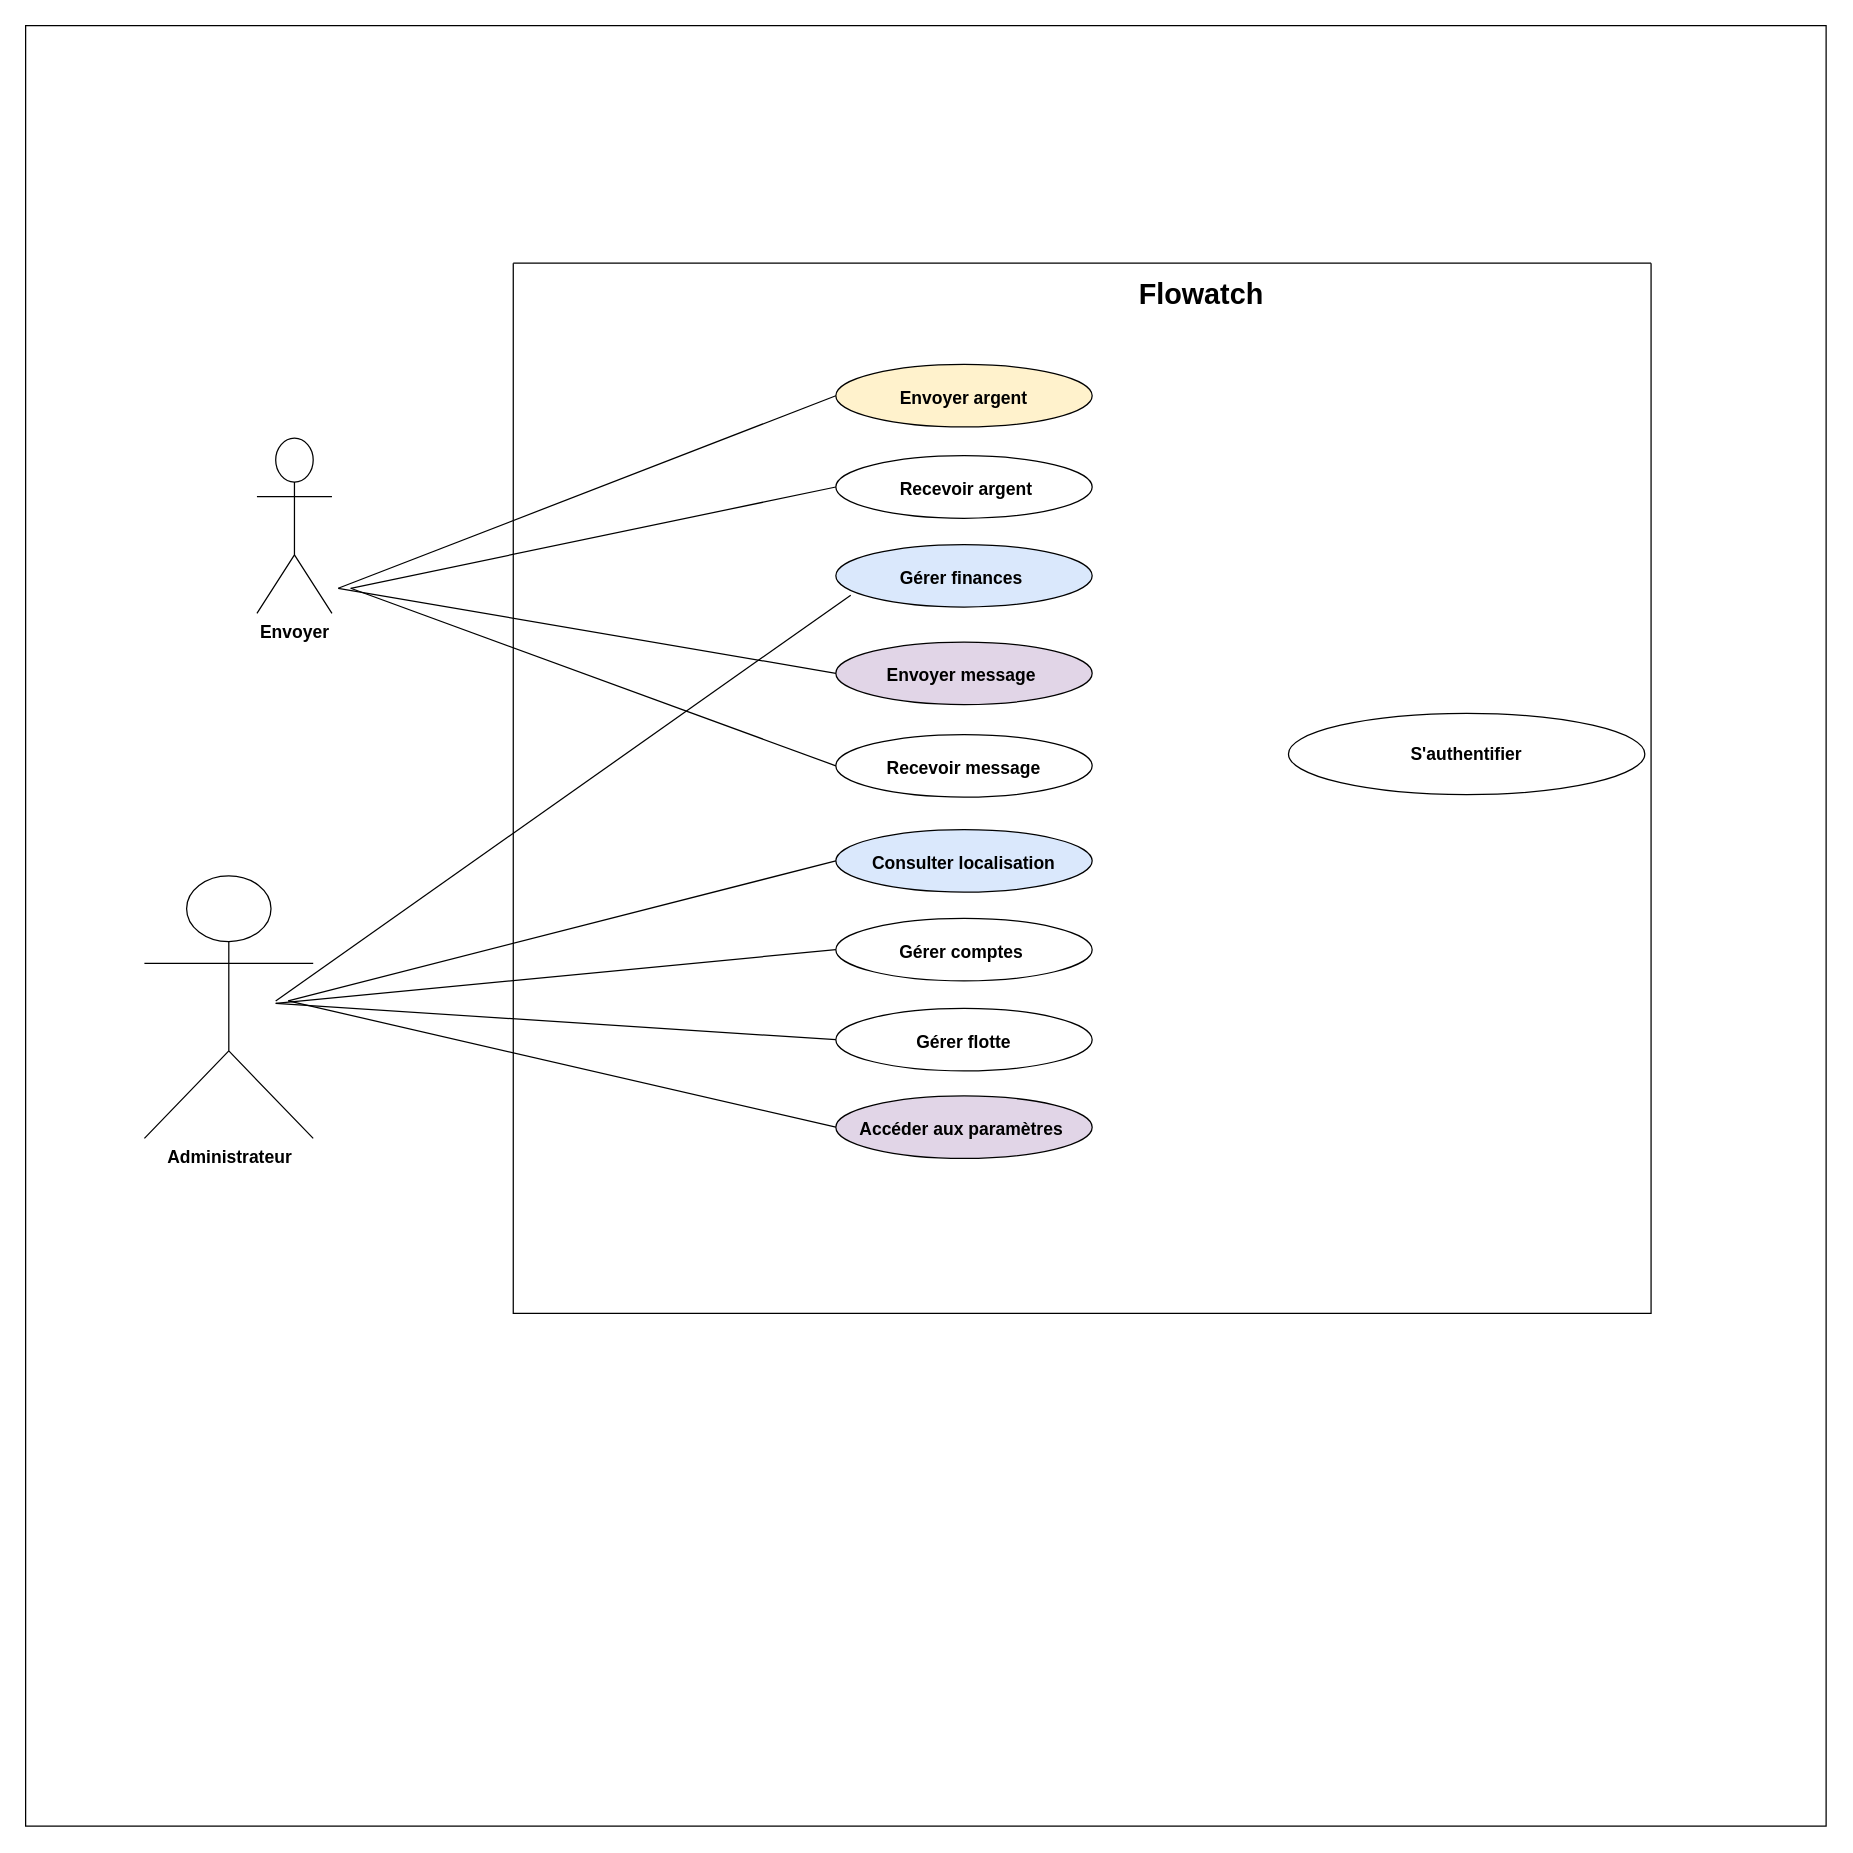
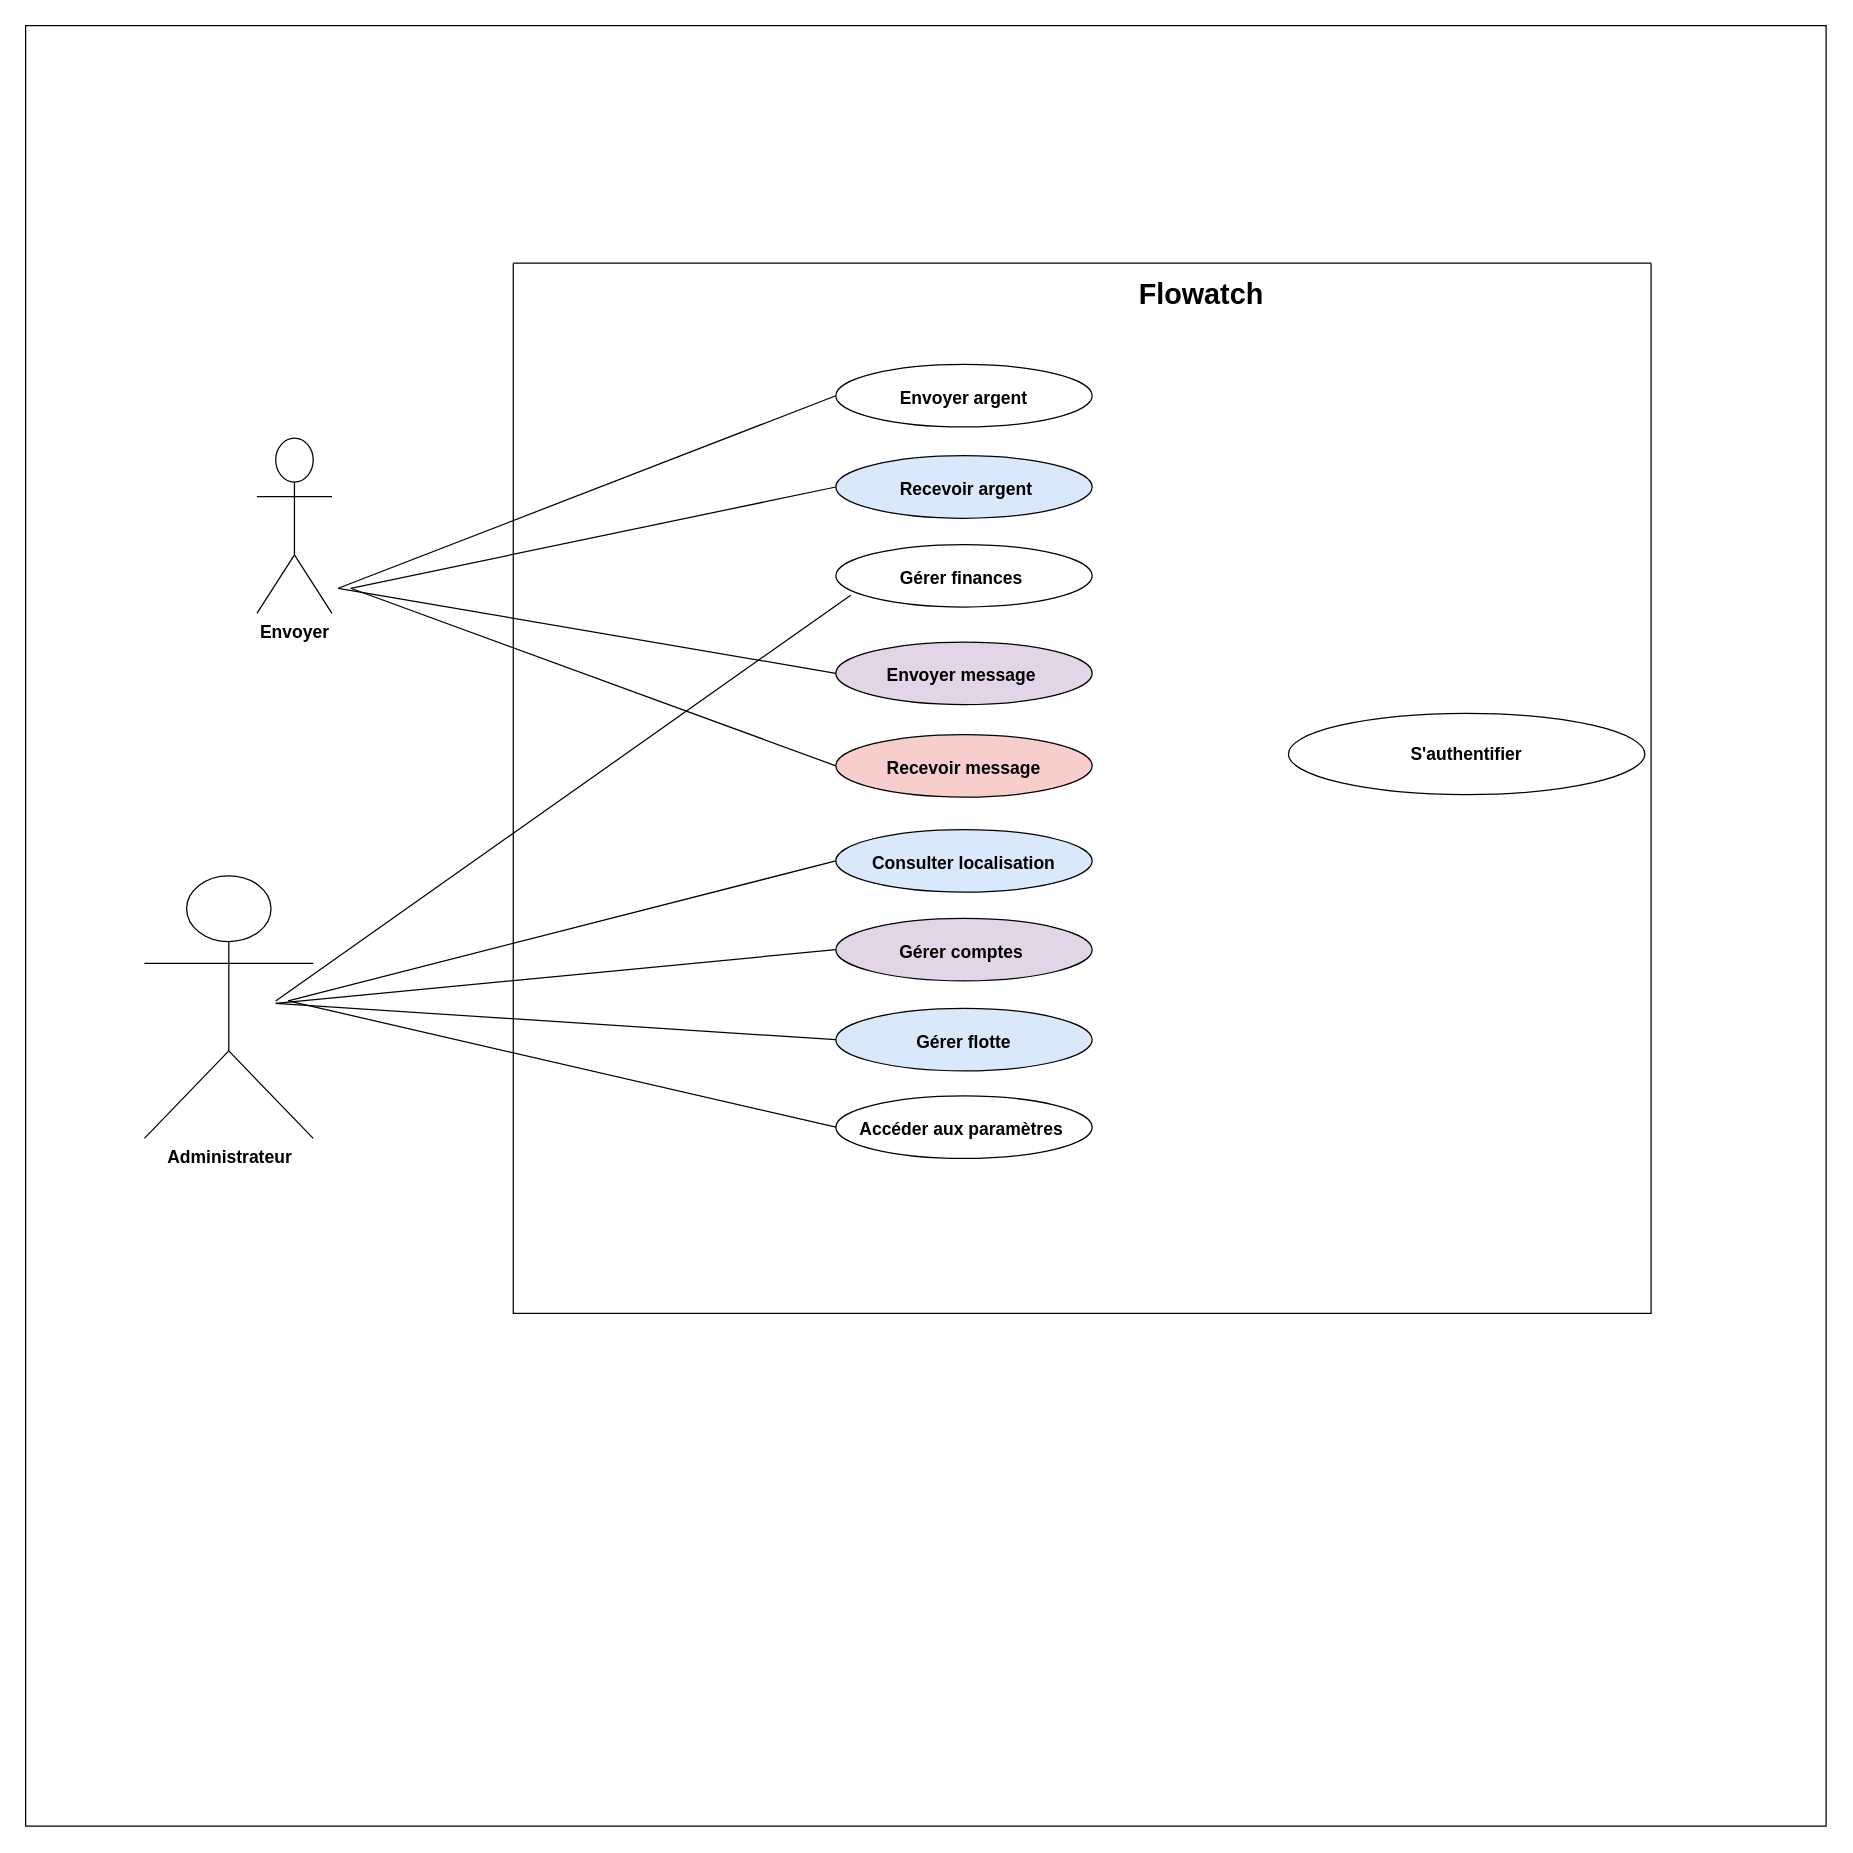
(964, 396) -> (964, 396)
(964, 487) -> (964, 487)
(964, 576) -> (964, 576)
(964, 766) -> (964, 766)
(964, 949) -> (964, 949)
(964, 1039) -> (964, 1039)
(964, 1127) -> (964, 1127)
